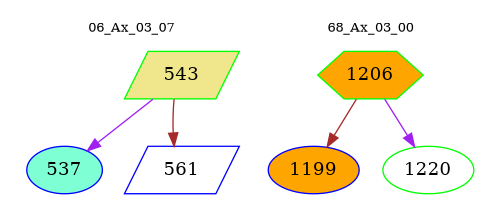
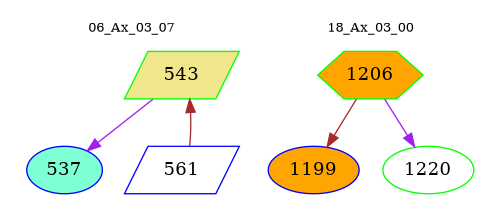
(371, 28) -> (371, 28)
(173, 116) -> (191, 129)
